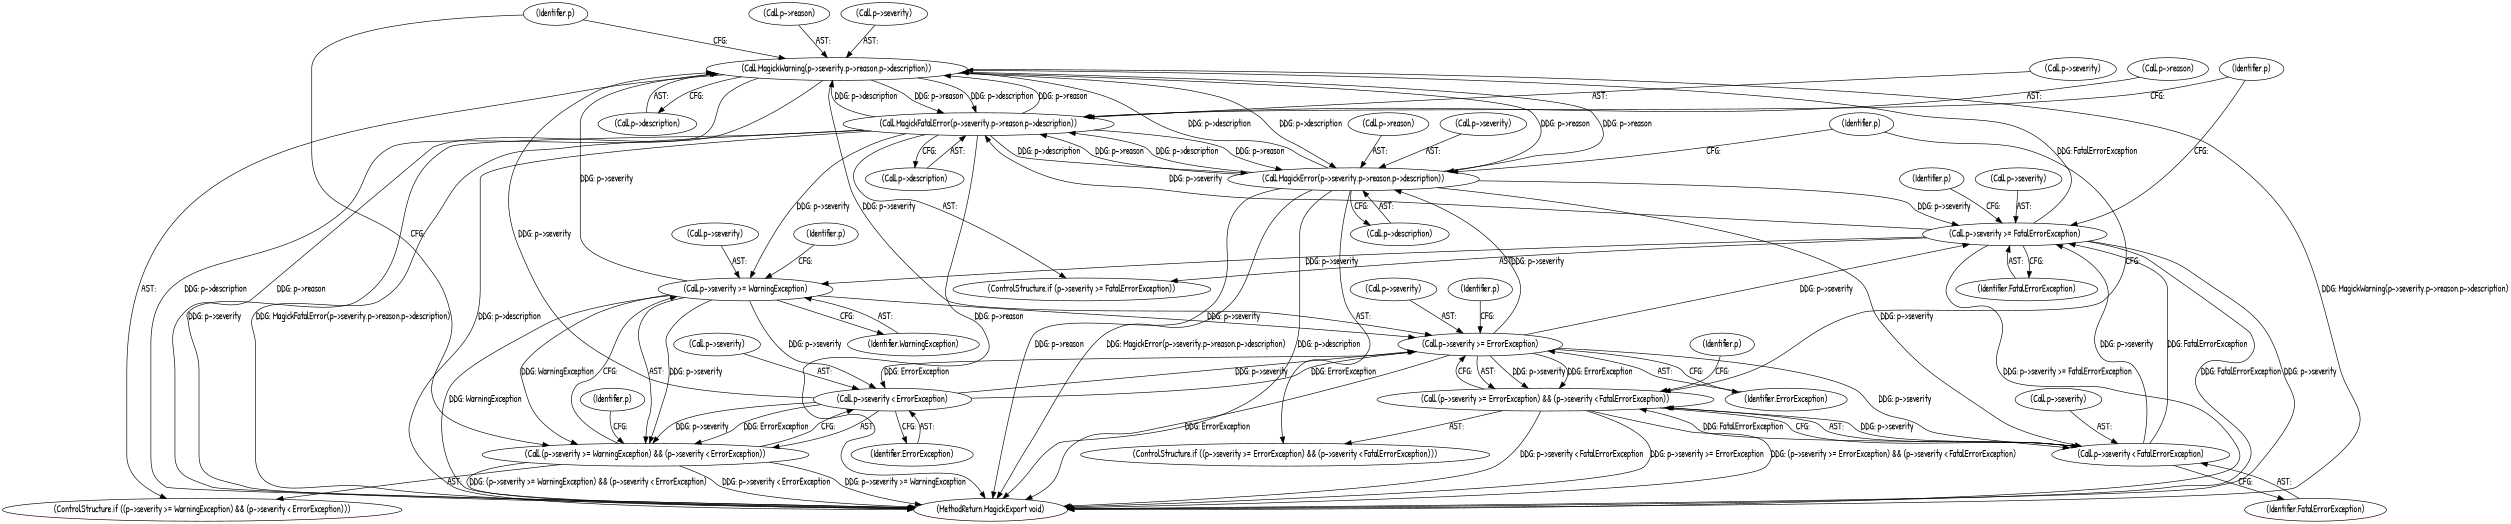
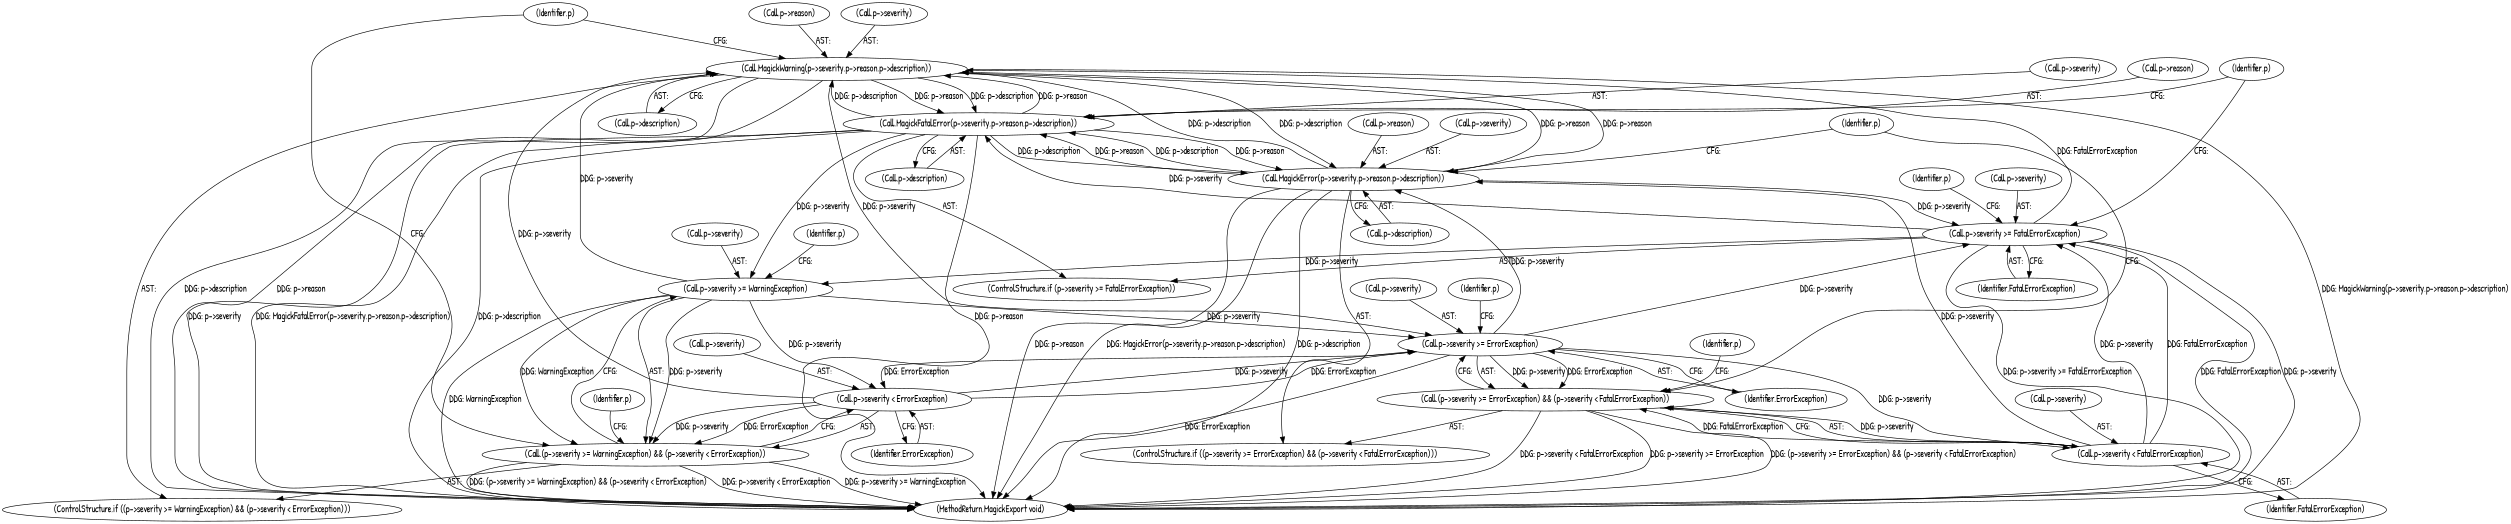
(1790, 249) -> (1887, 205)
(913, 345) -> none
